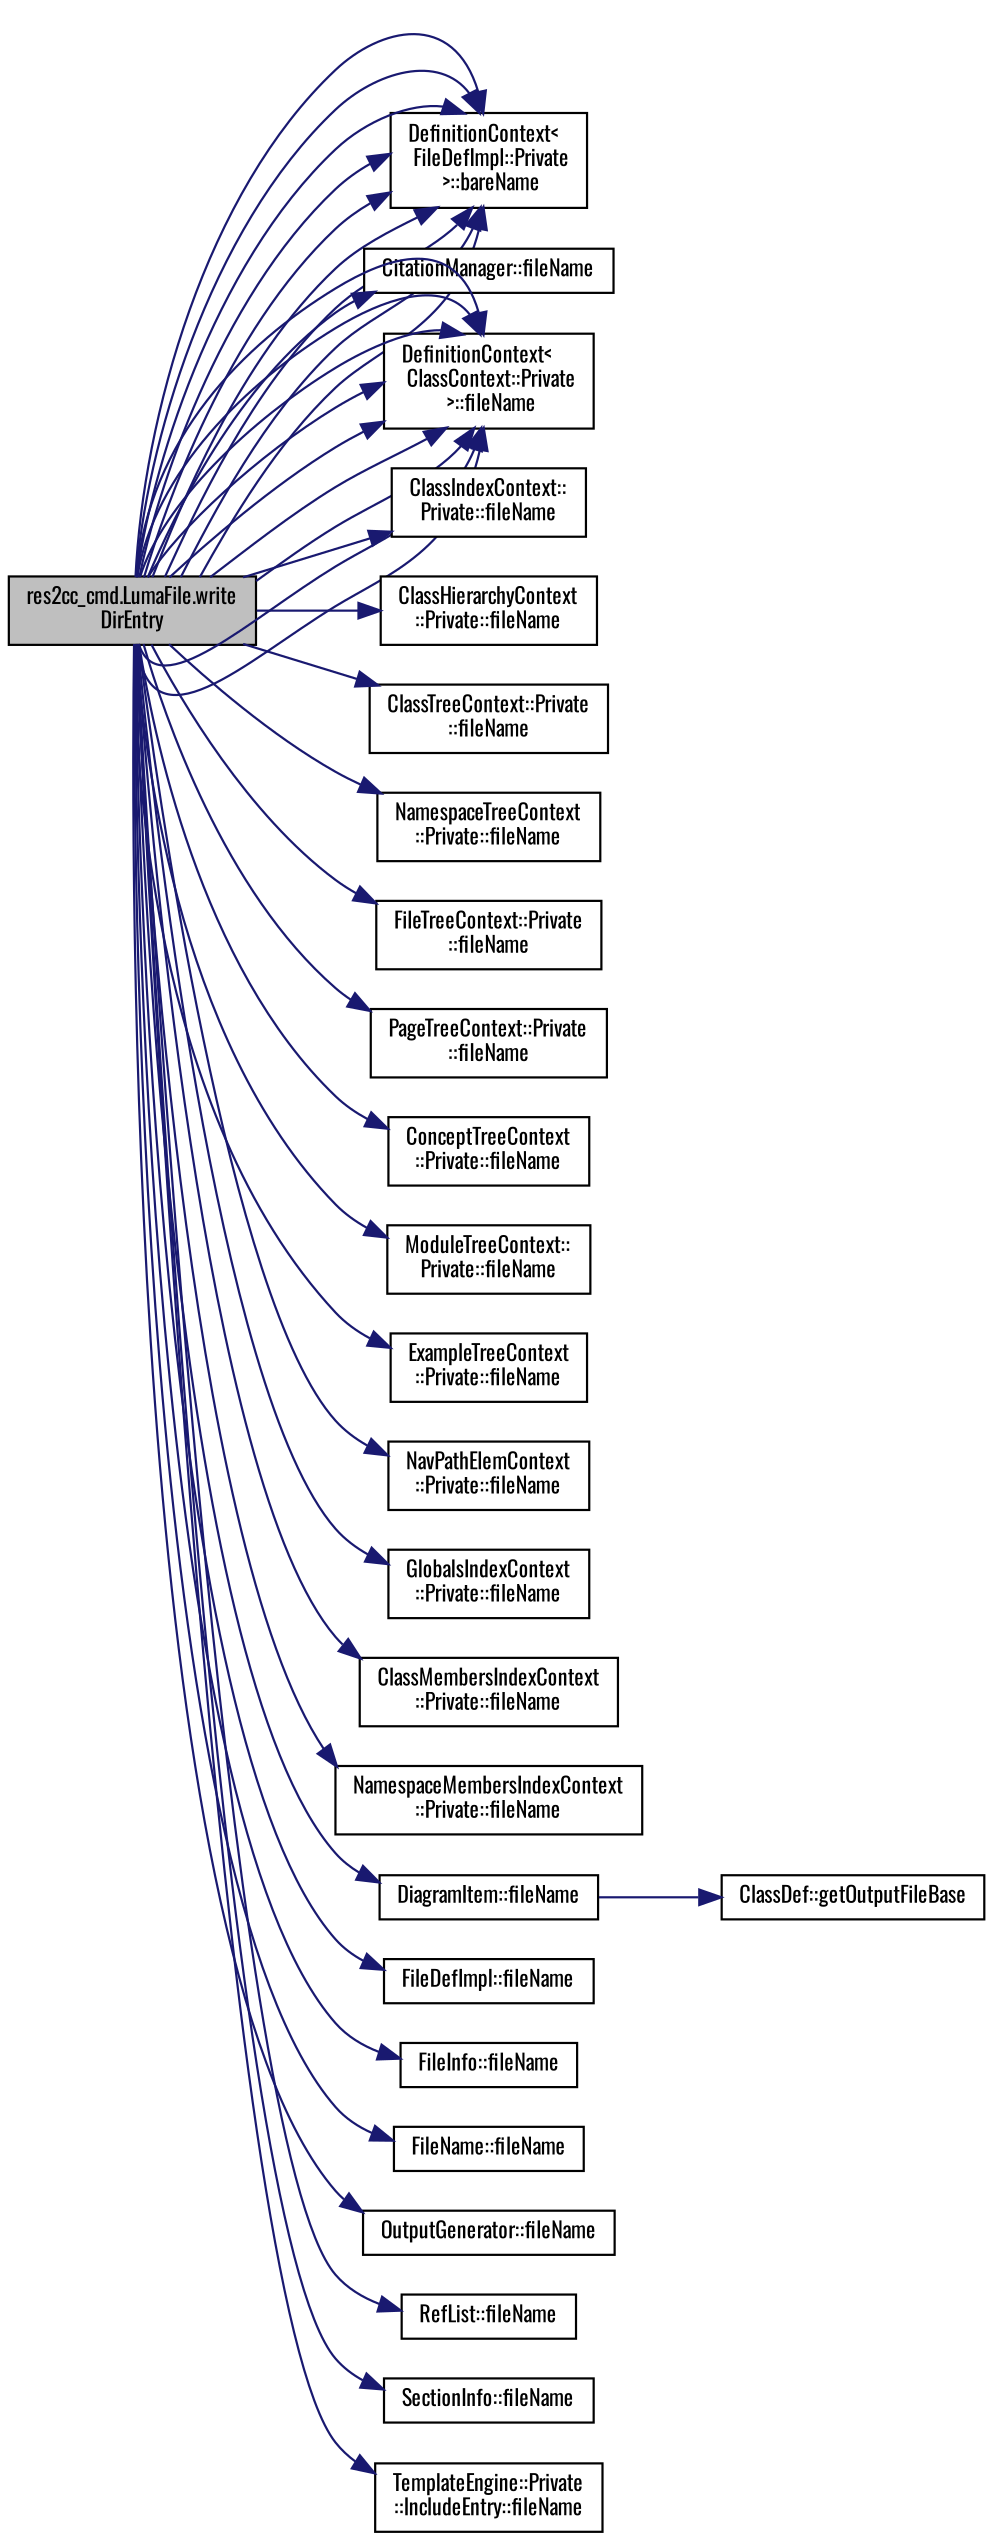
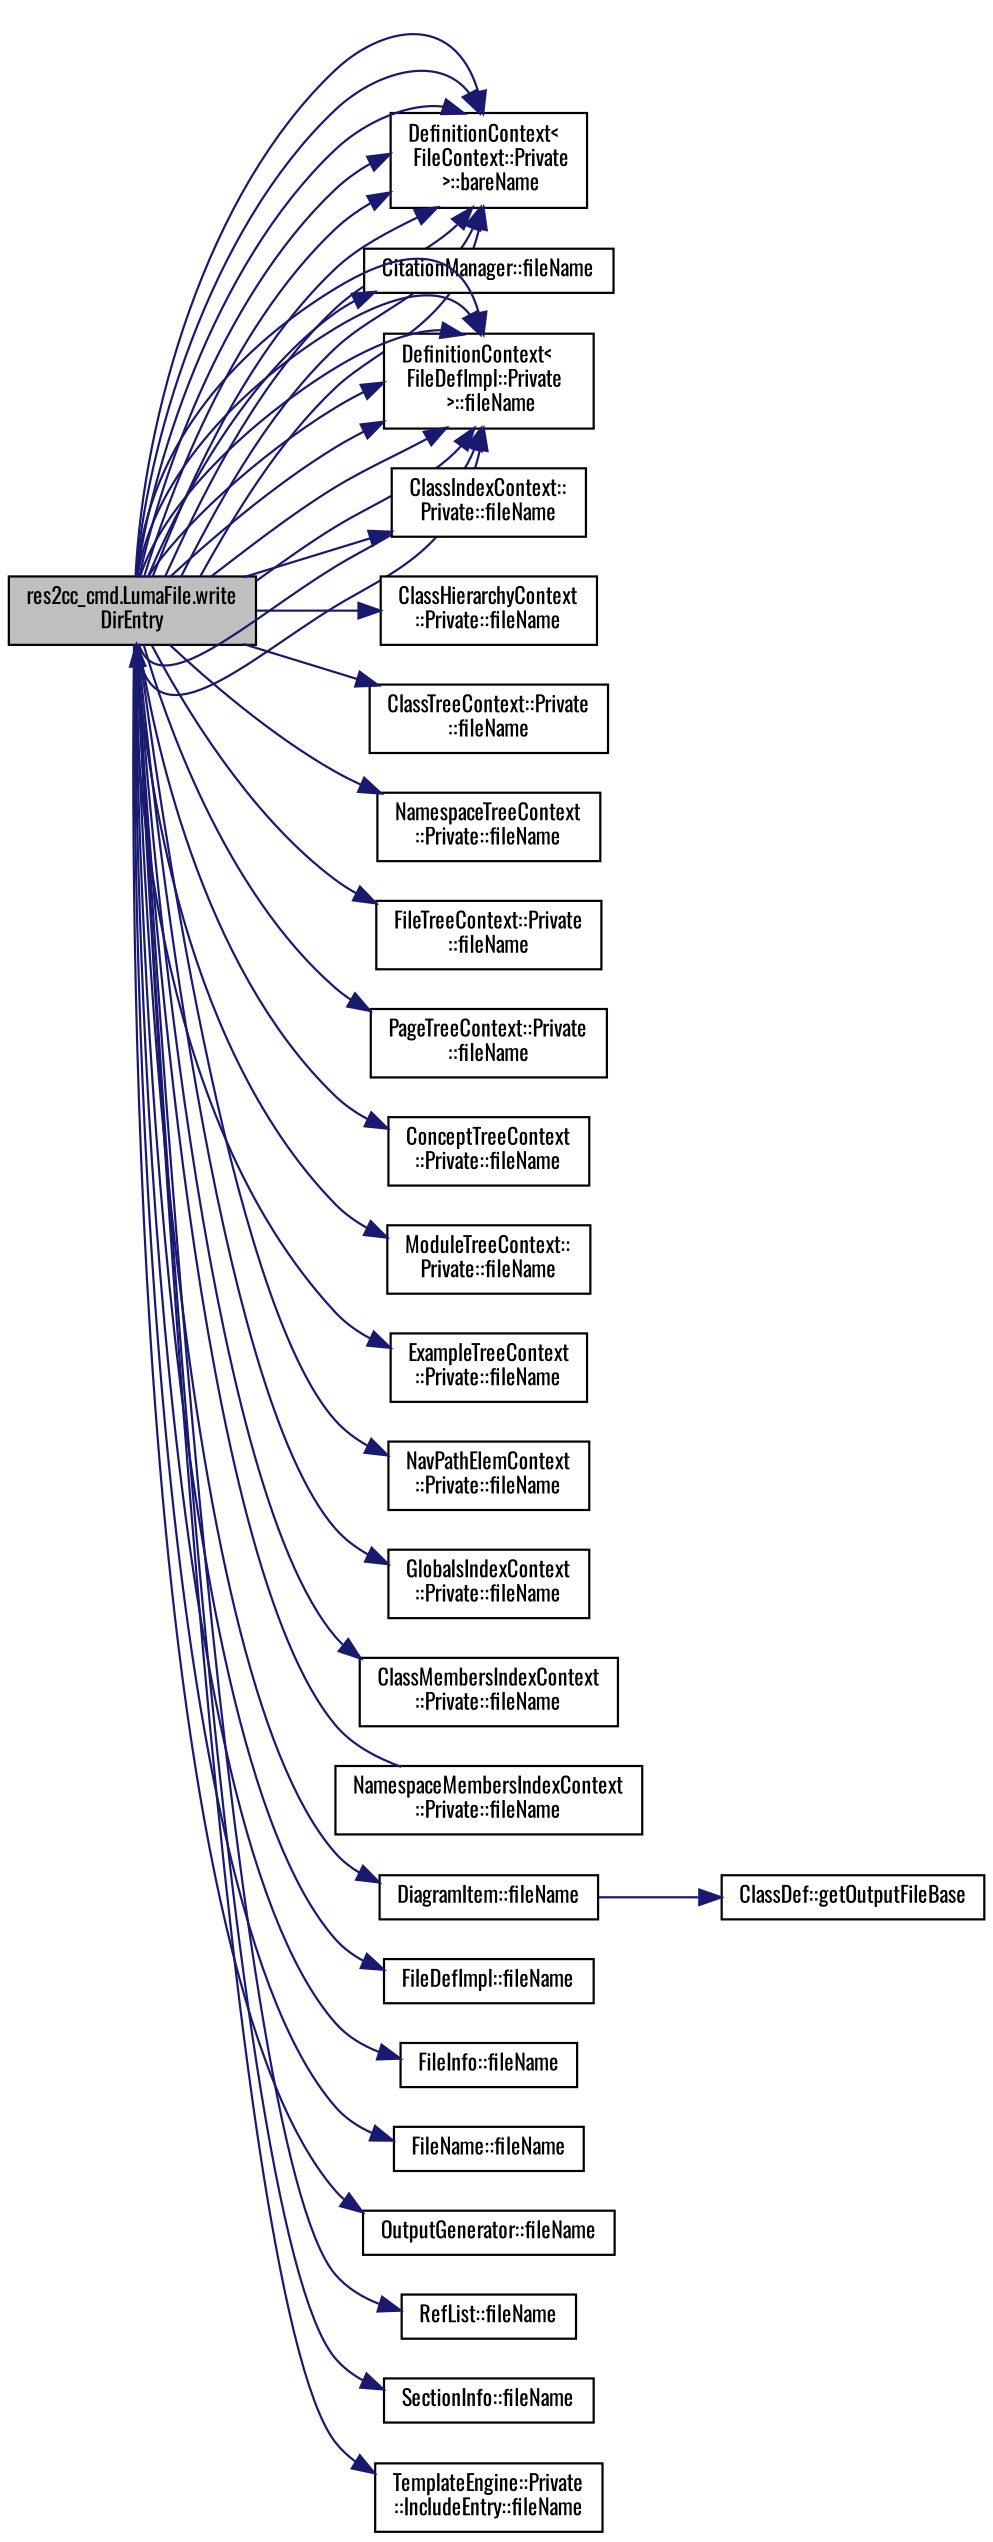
(489, 160) -> (489, 160)
(489, 381) -> (489, 381)
(196, 1290) -> (195, 1246)
